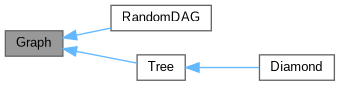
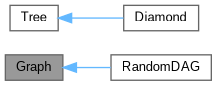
(107, 57) -> none
